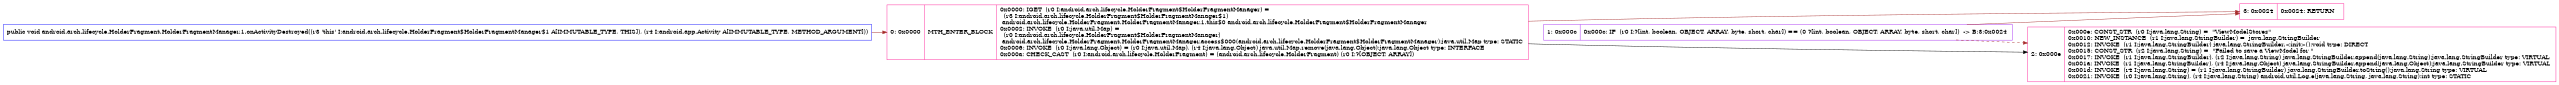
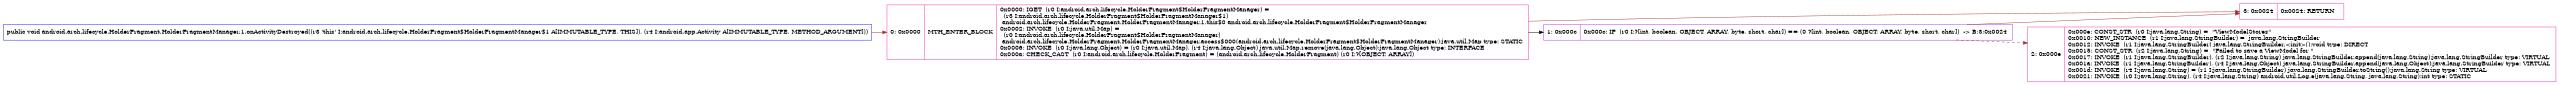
(1776, 49) -> (1534, 32)
